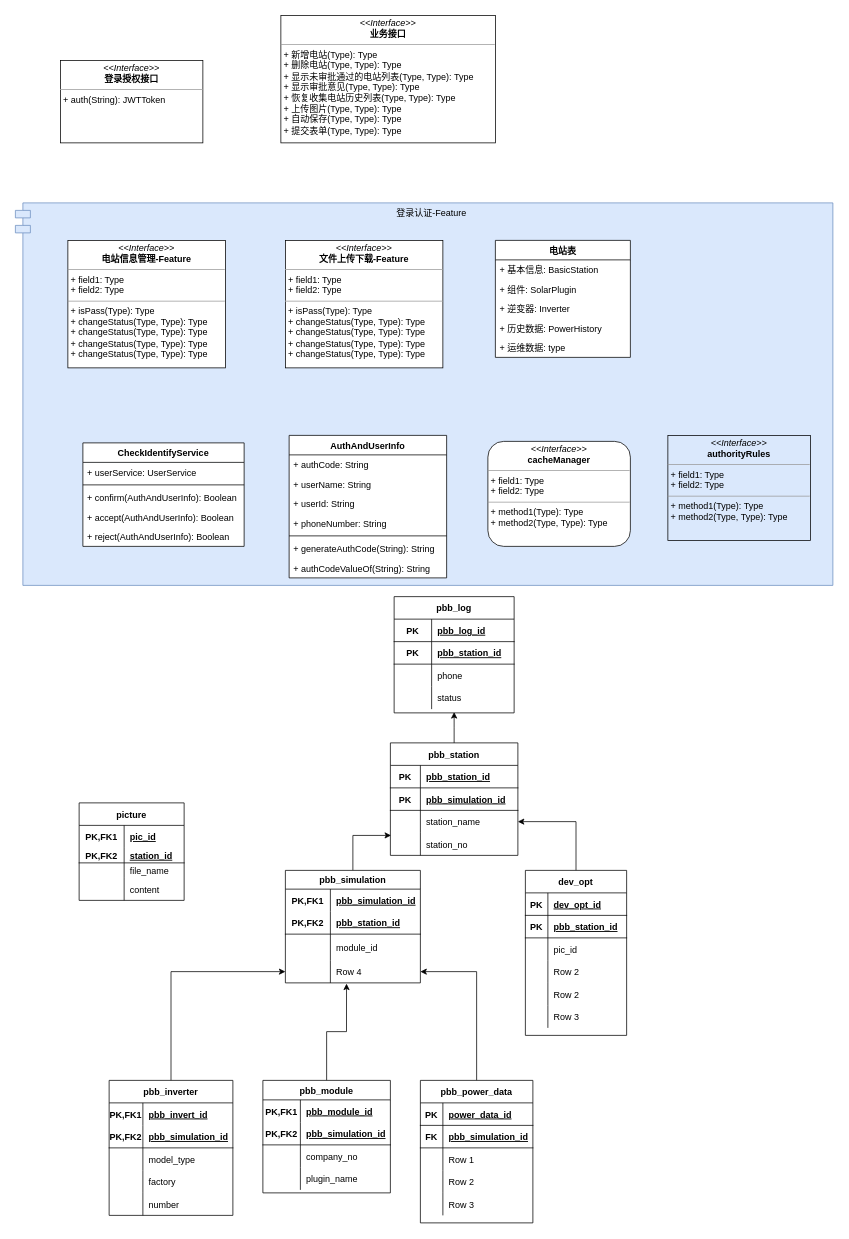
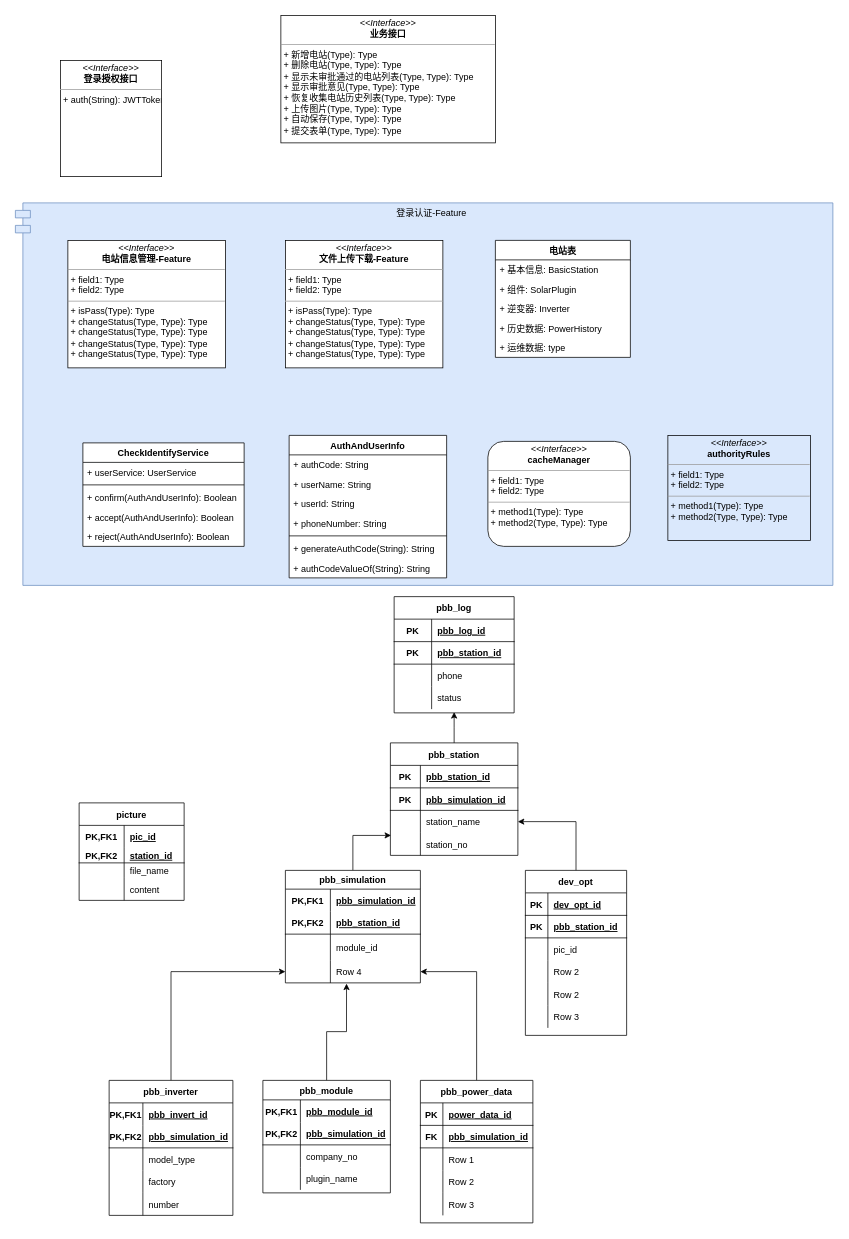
(132, 102) -> (111, 119)
